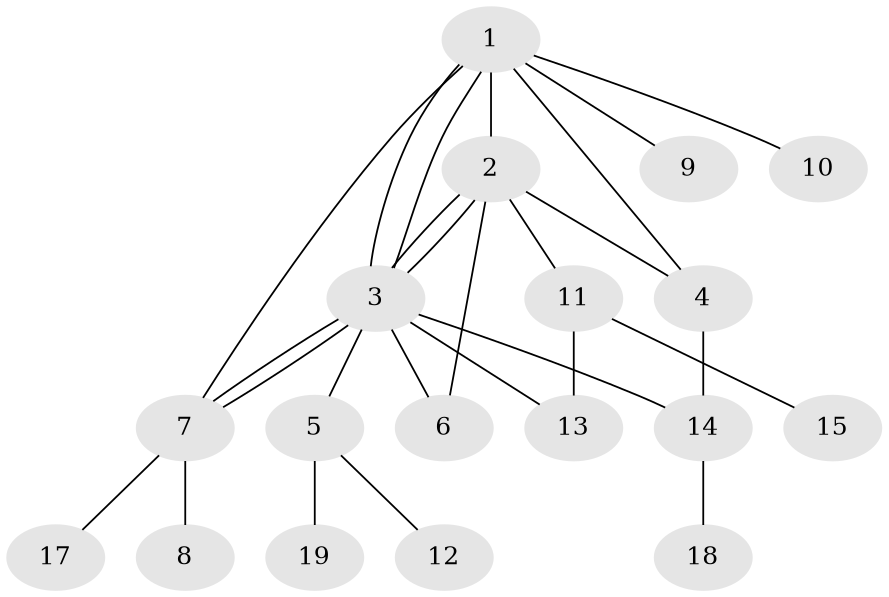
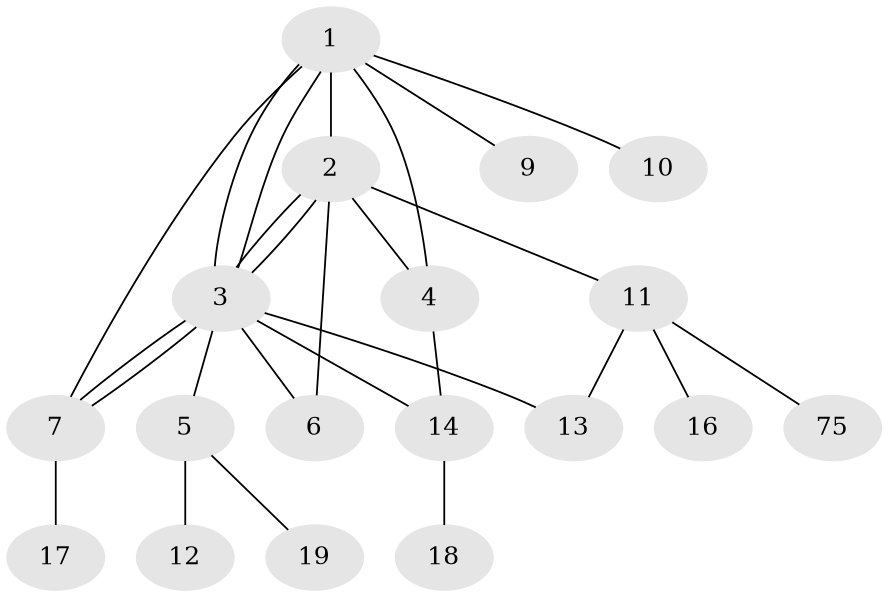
none -> (703, 428)
(833, 428) -> (833, 428)
(185, 558) -> none
